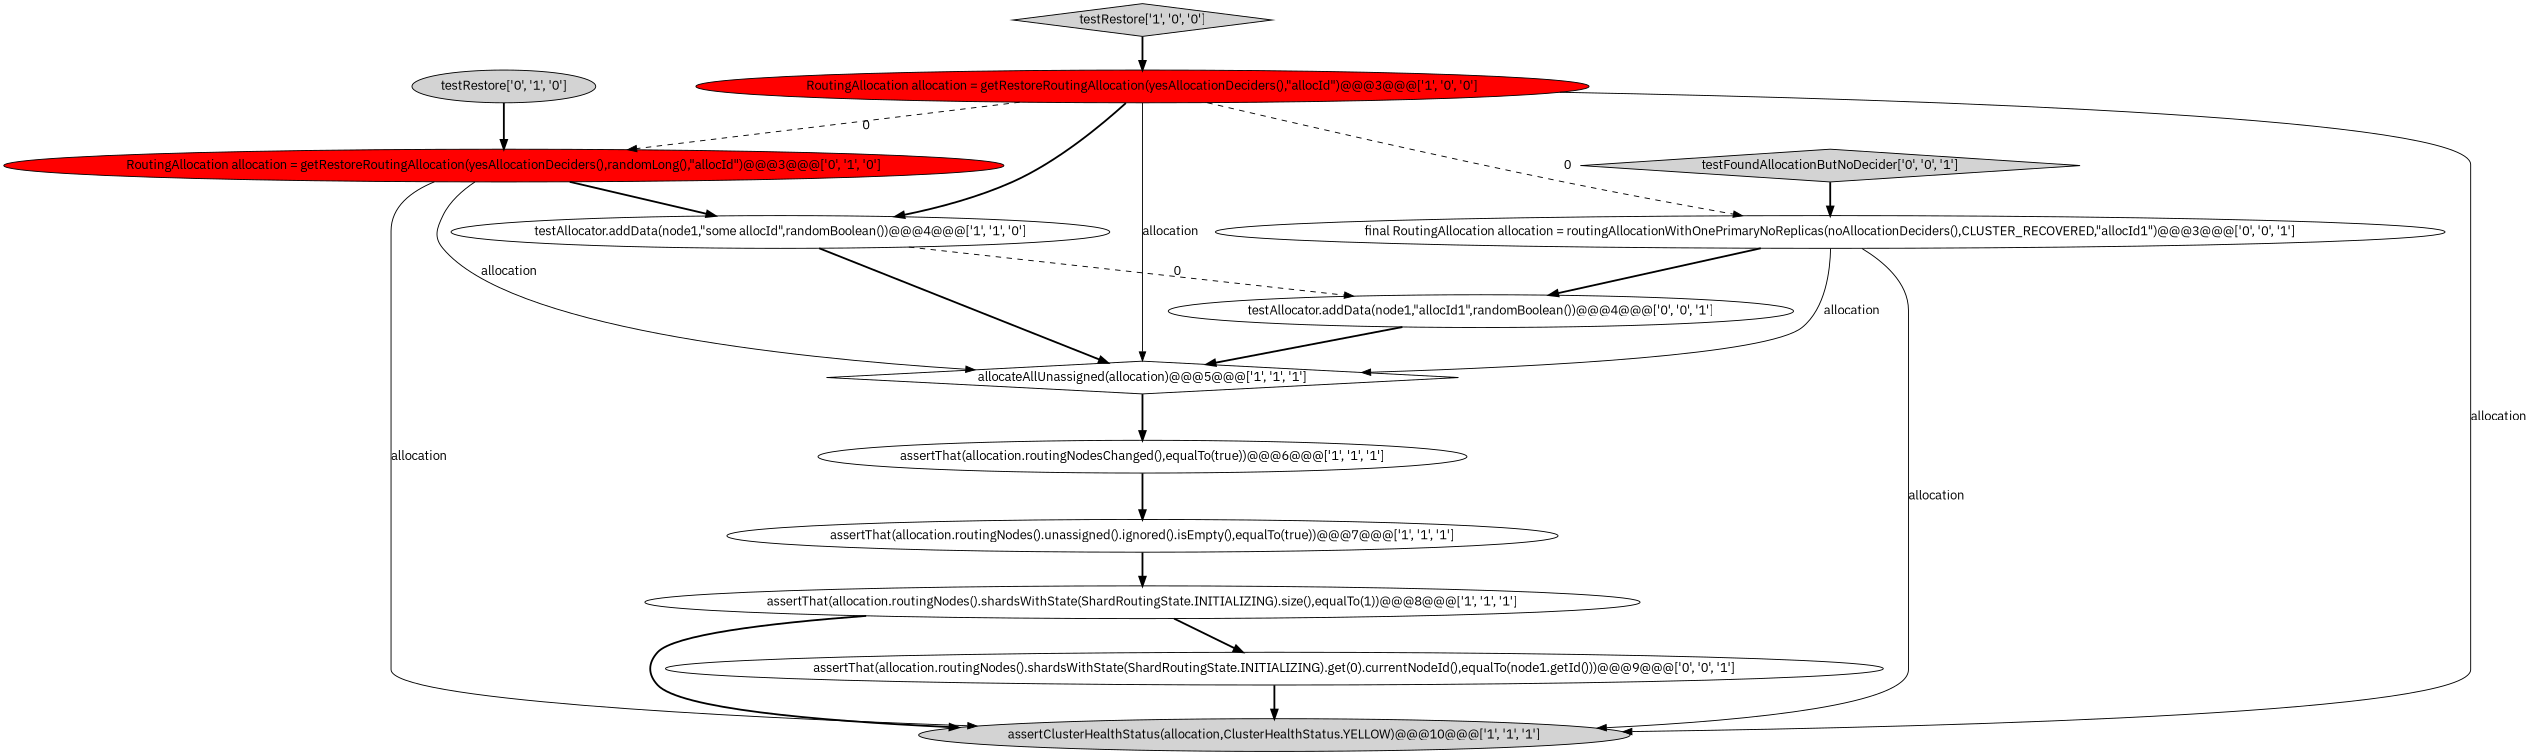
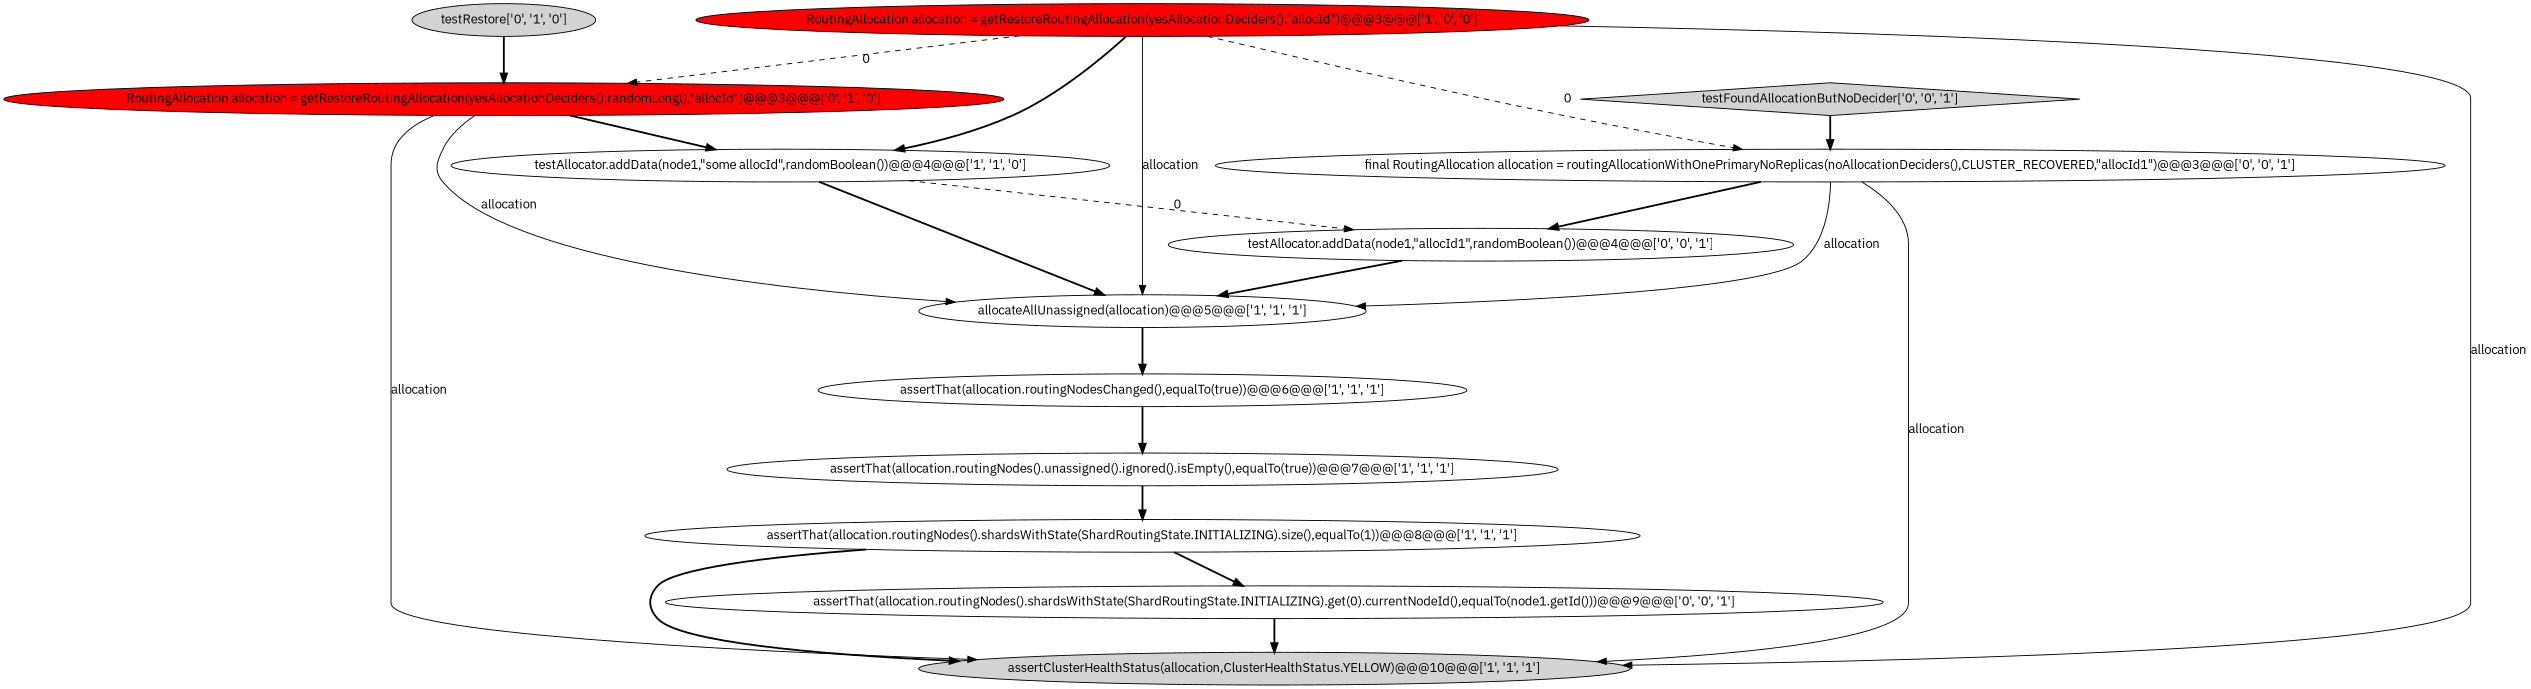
(1143, 20) -> none
(1143, 378) -> (1143, 311)
